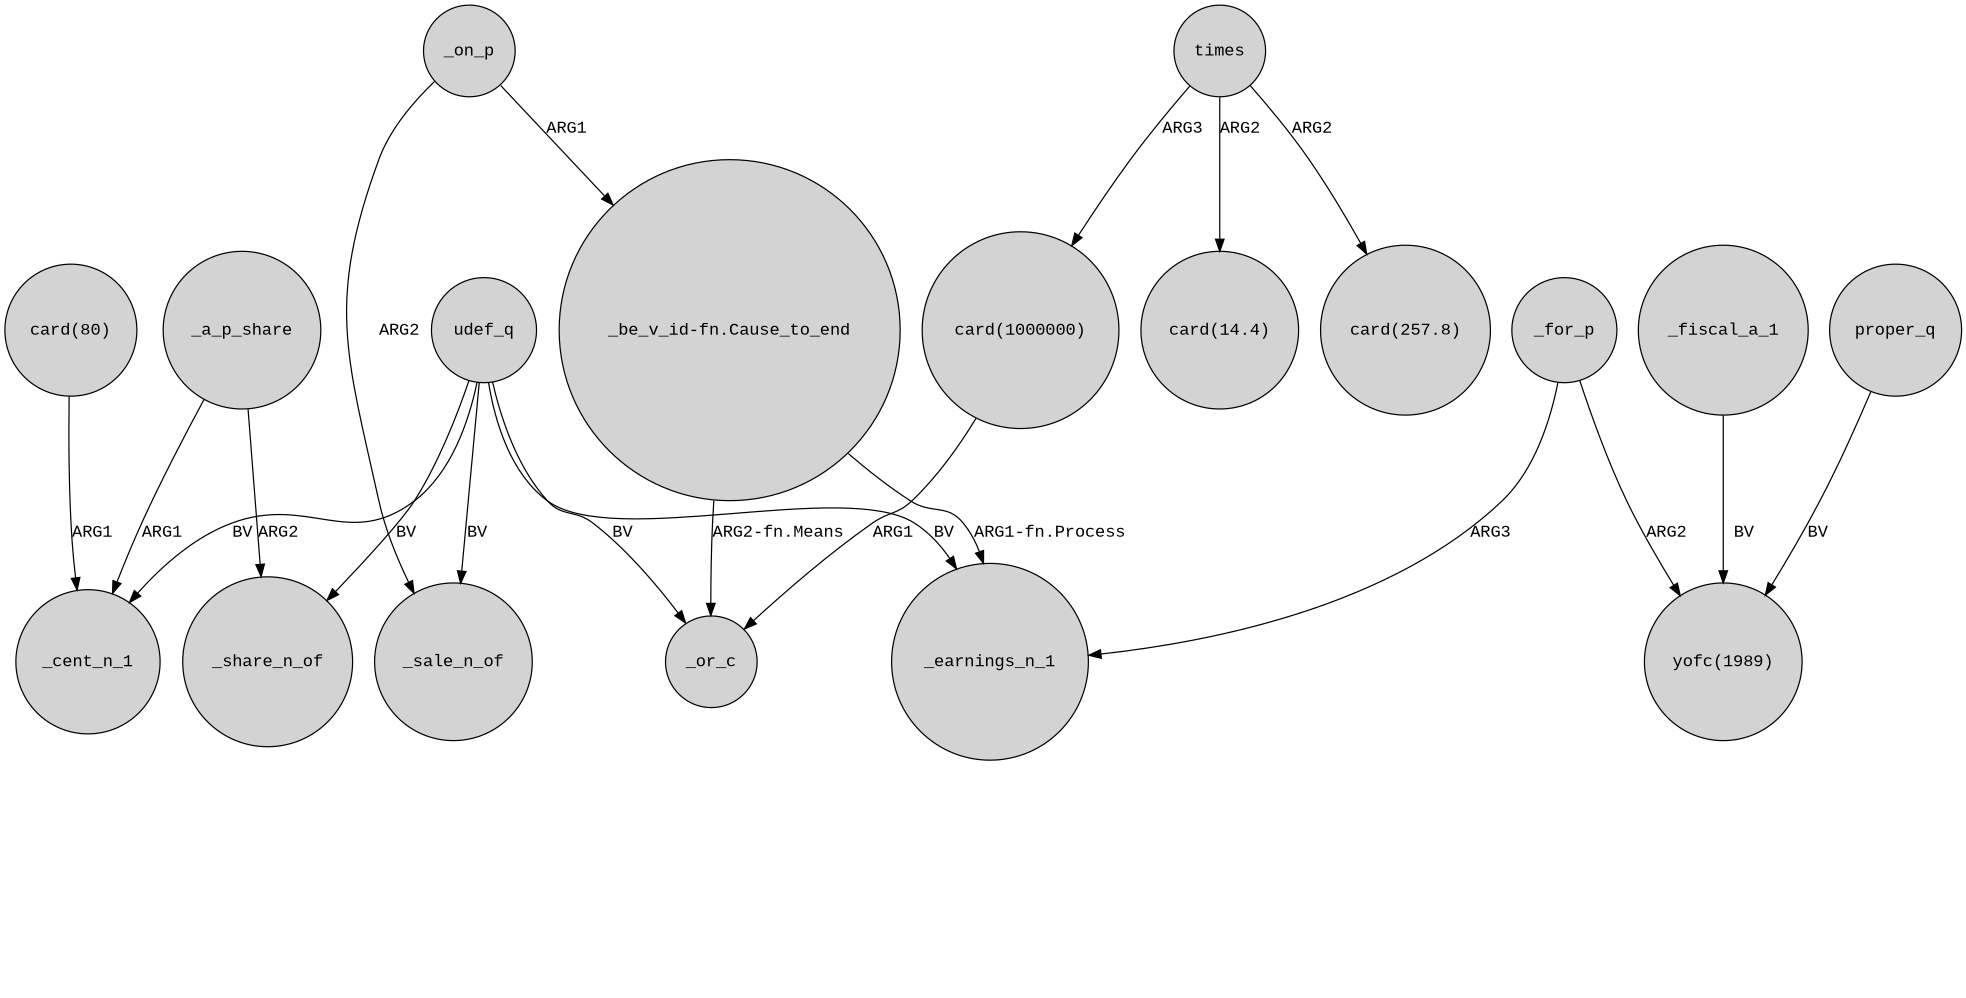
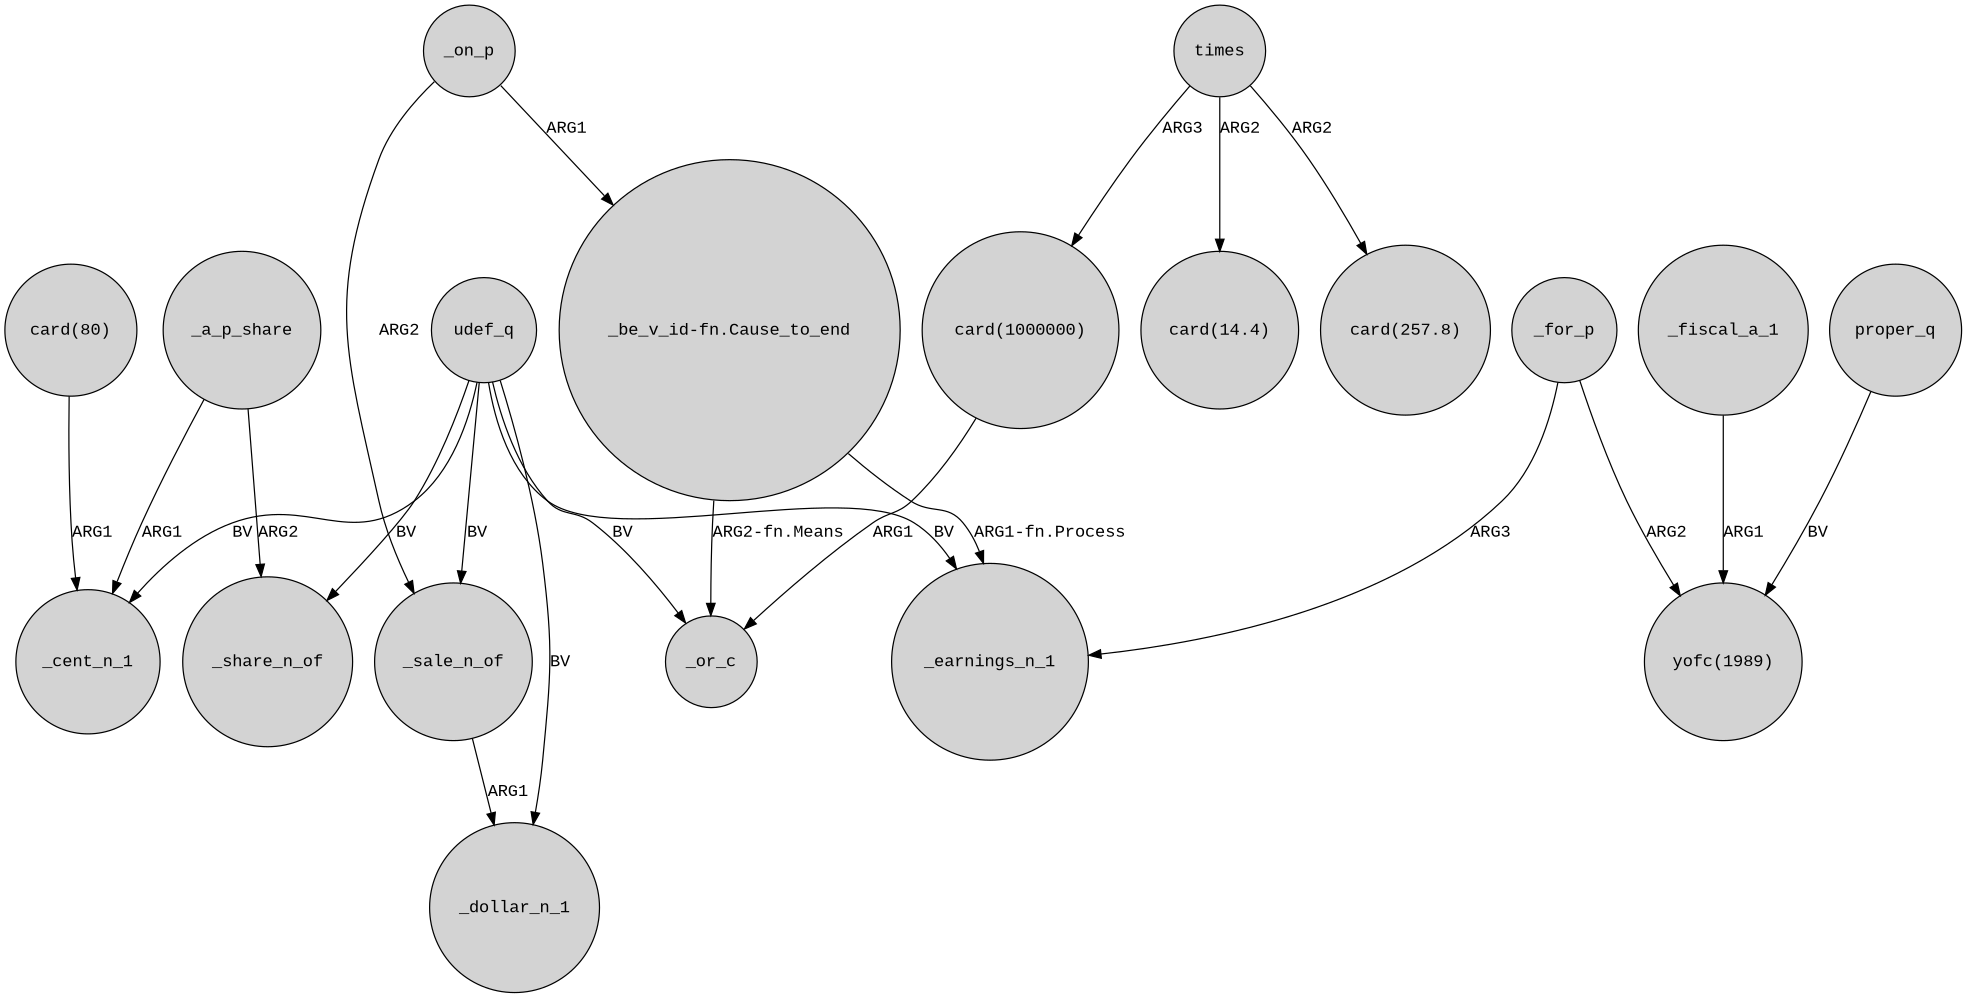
(1744, 532) -> (1744, 532)
none -> (515, 908)
